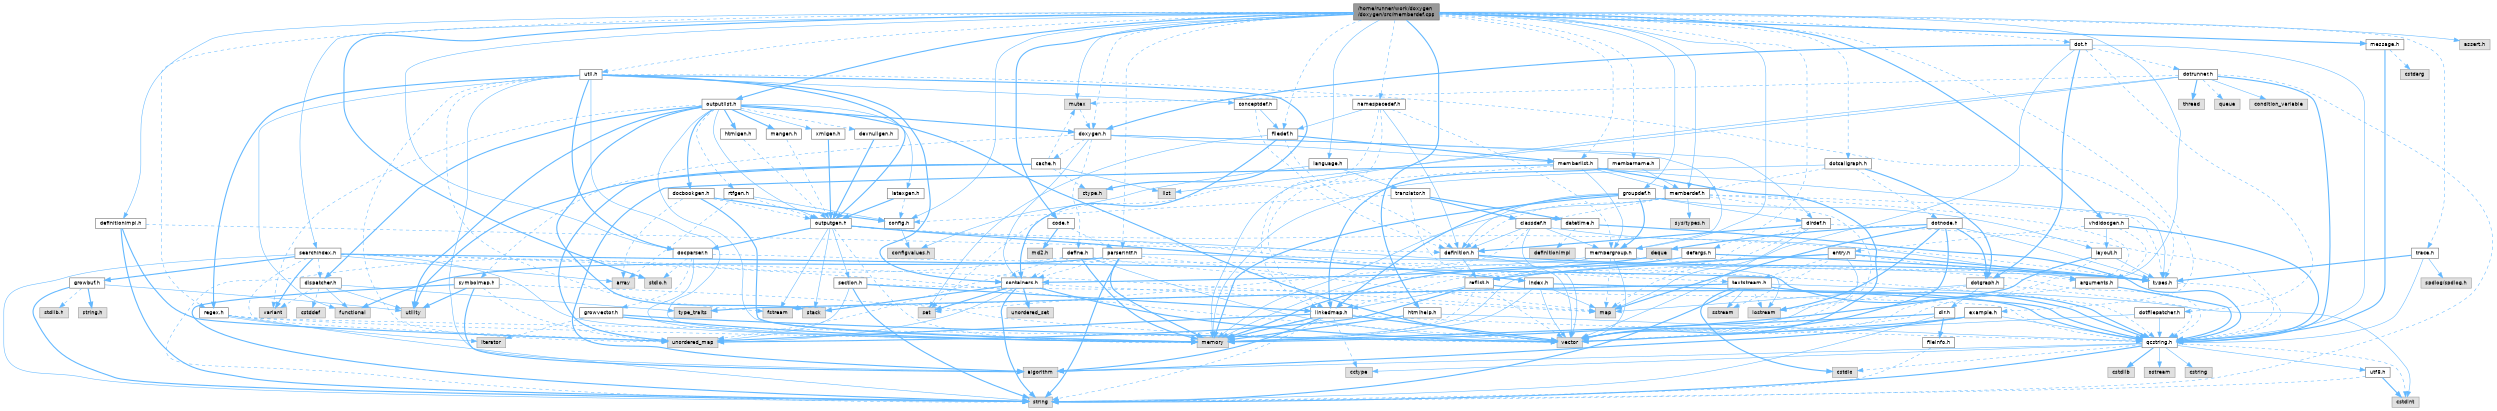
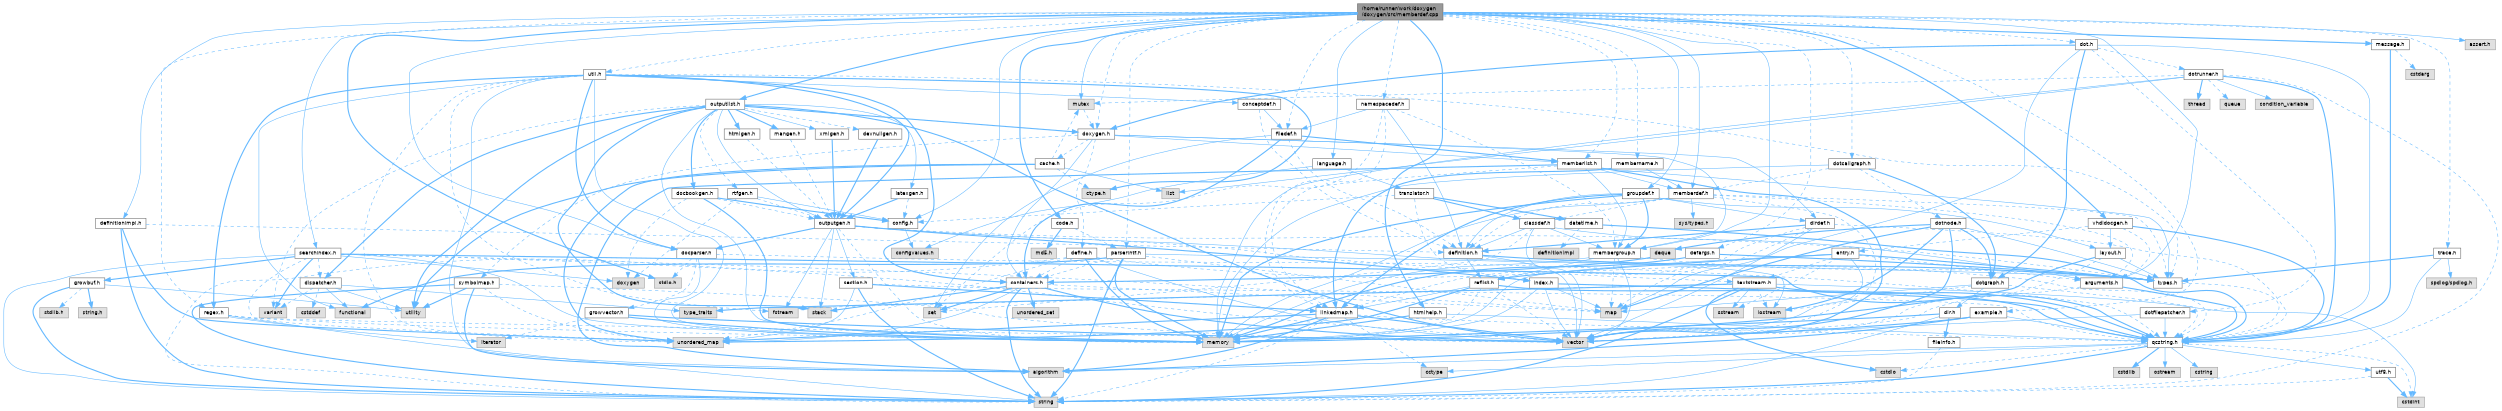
(1040, 253) -> (1044, 253)
(623, 283) -> (628, 283)
